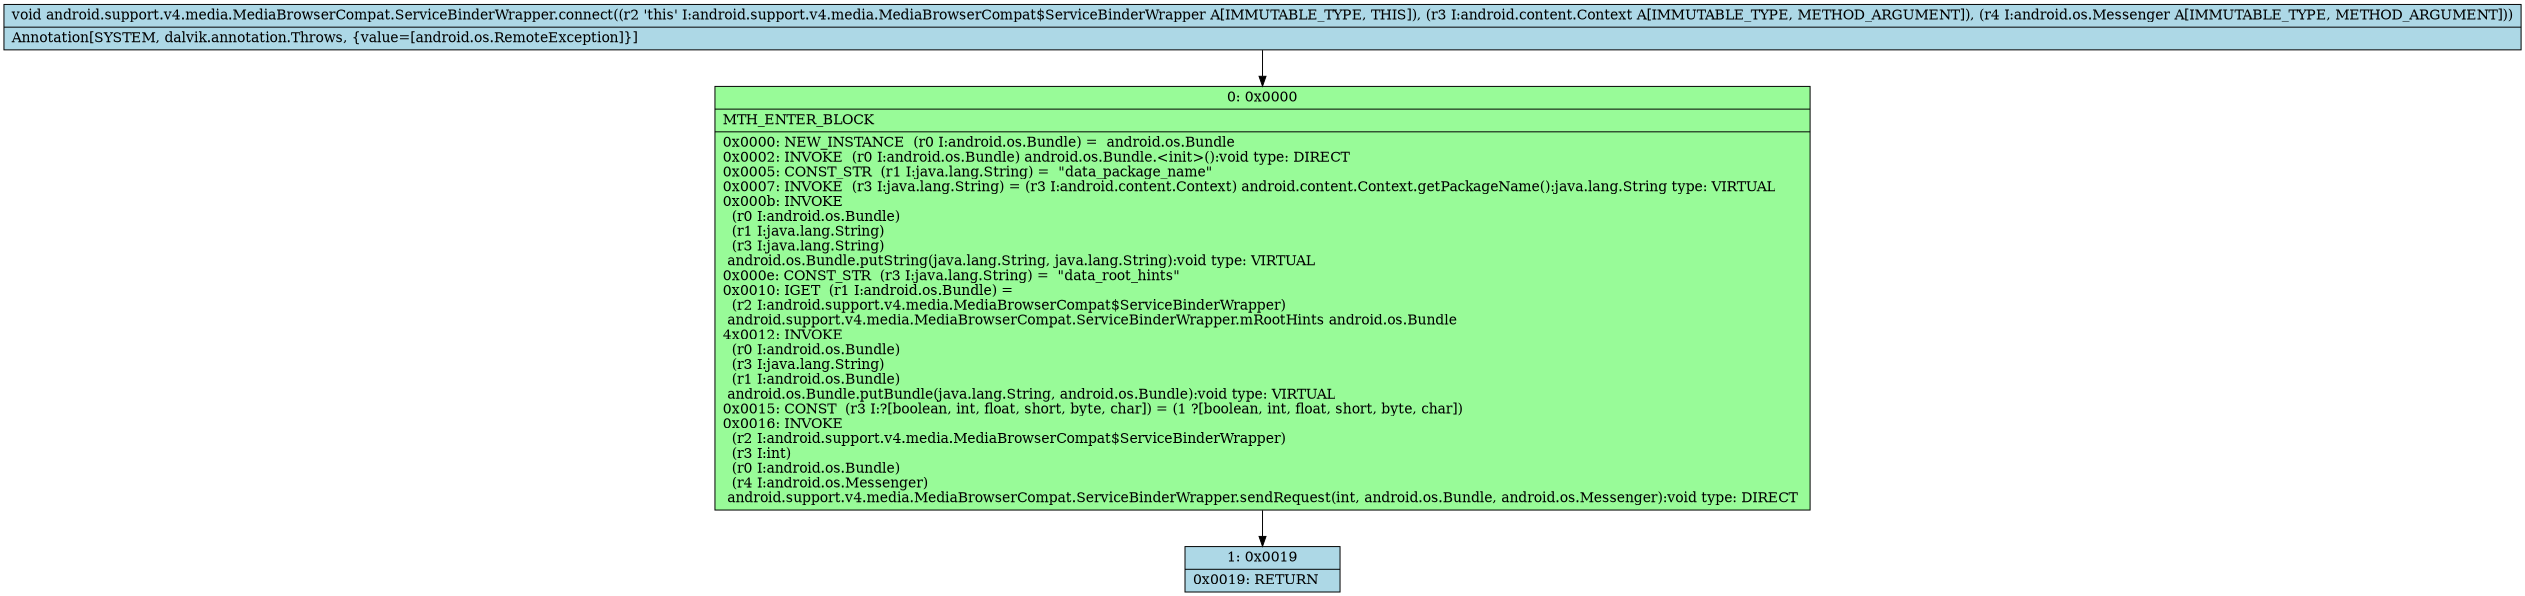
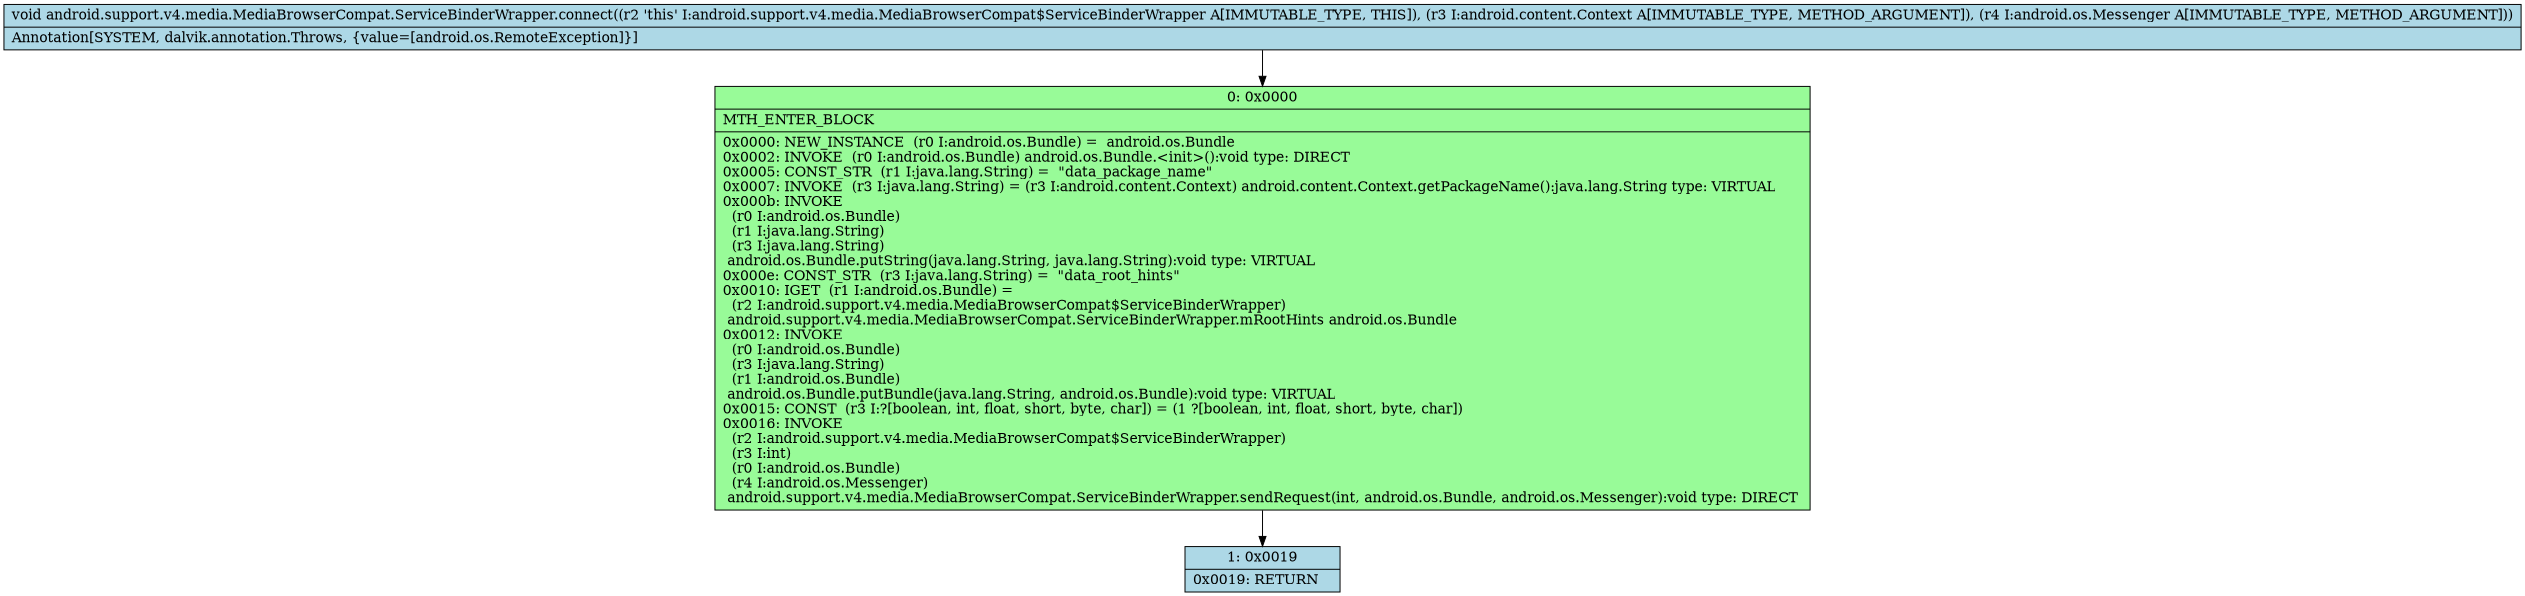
(788, 335) -> (788, 335)
